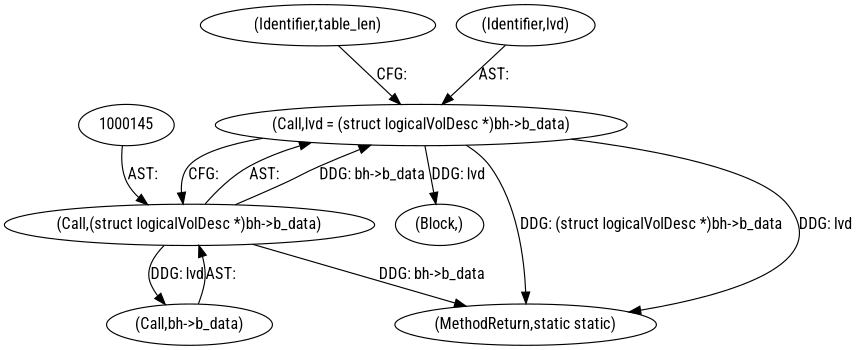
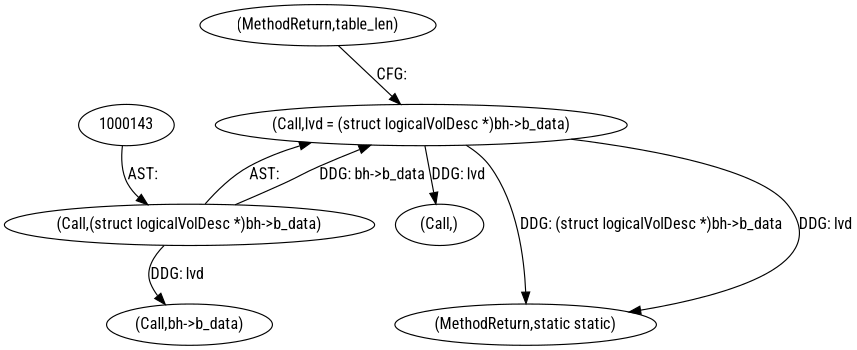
(318, 25) -> (318, 25)
(526, 25) -> none
(126, 125) -> (126, 125)
(210, 152) -> none
(440, 225) -> (440, 225)
(354, 274) -> none
(205, 281) -> none
